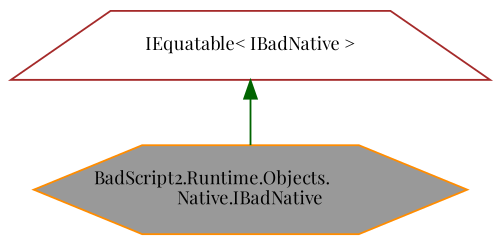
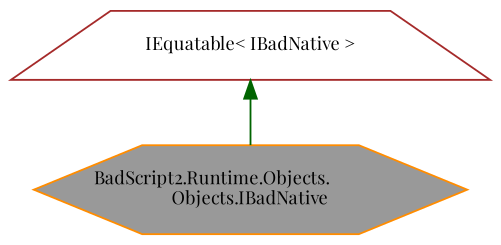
(251, 190) -> (251, 190)
